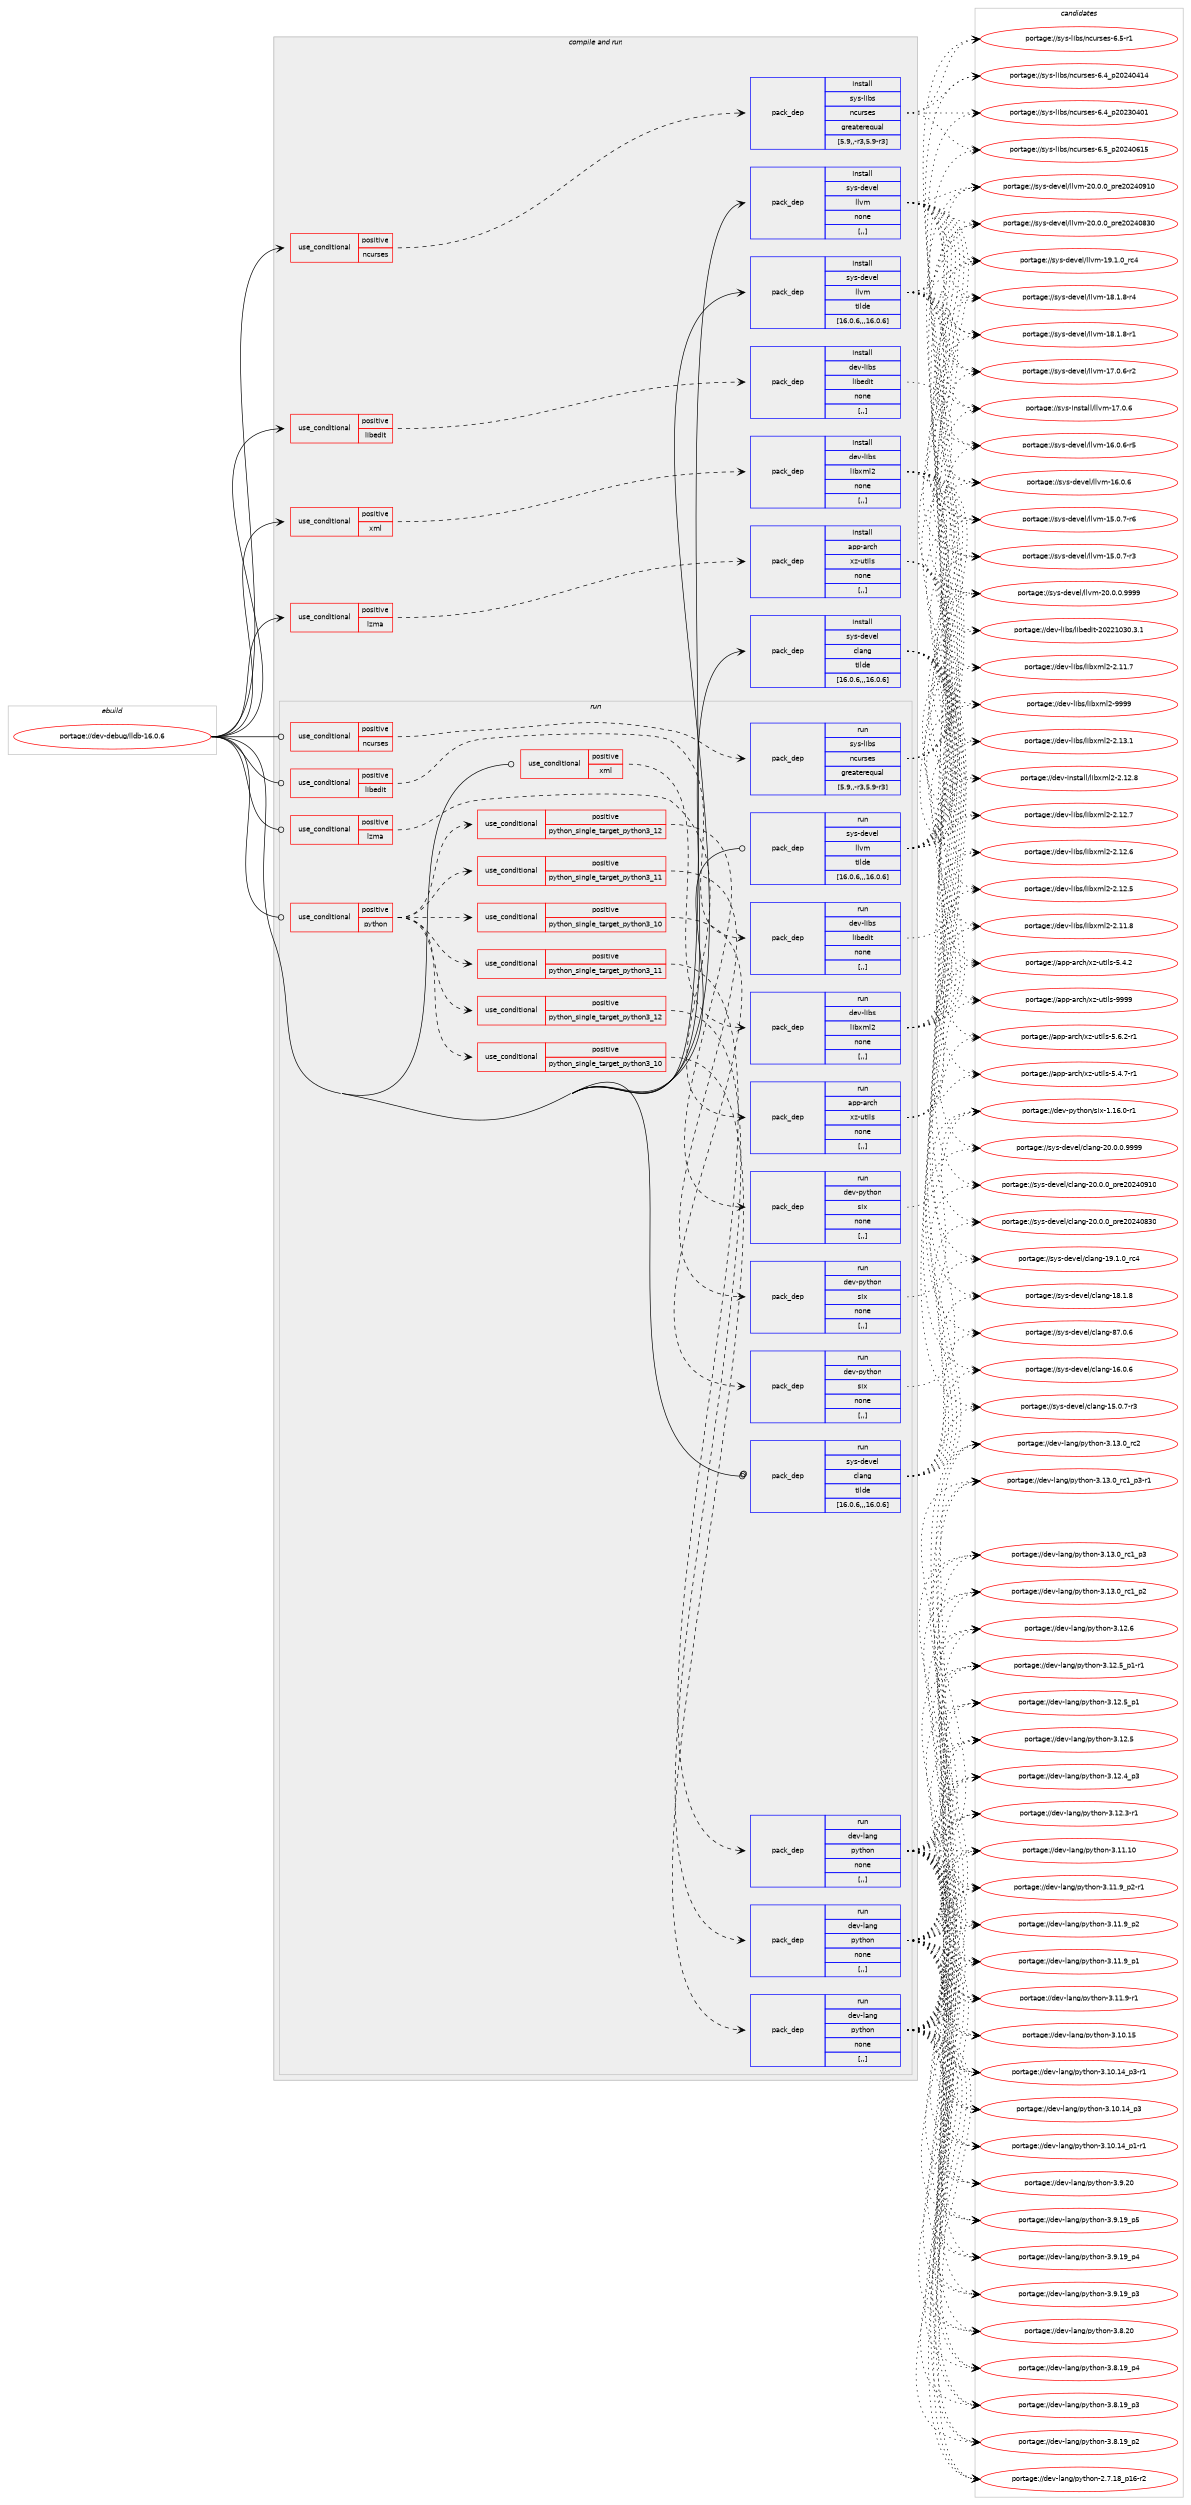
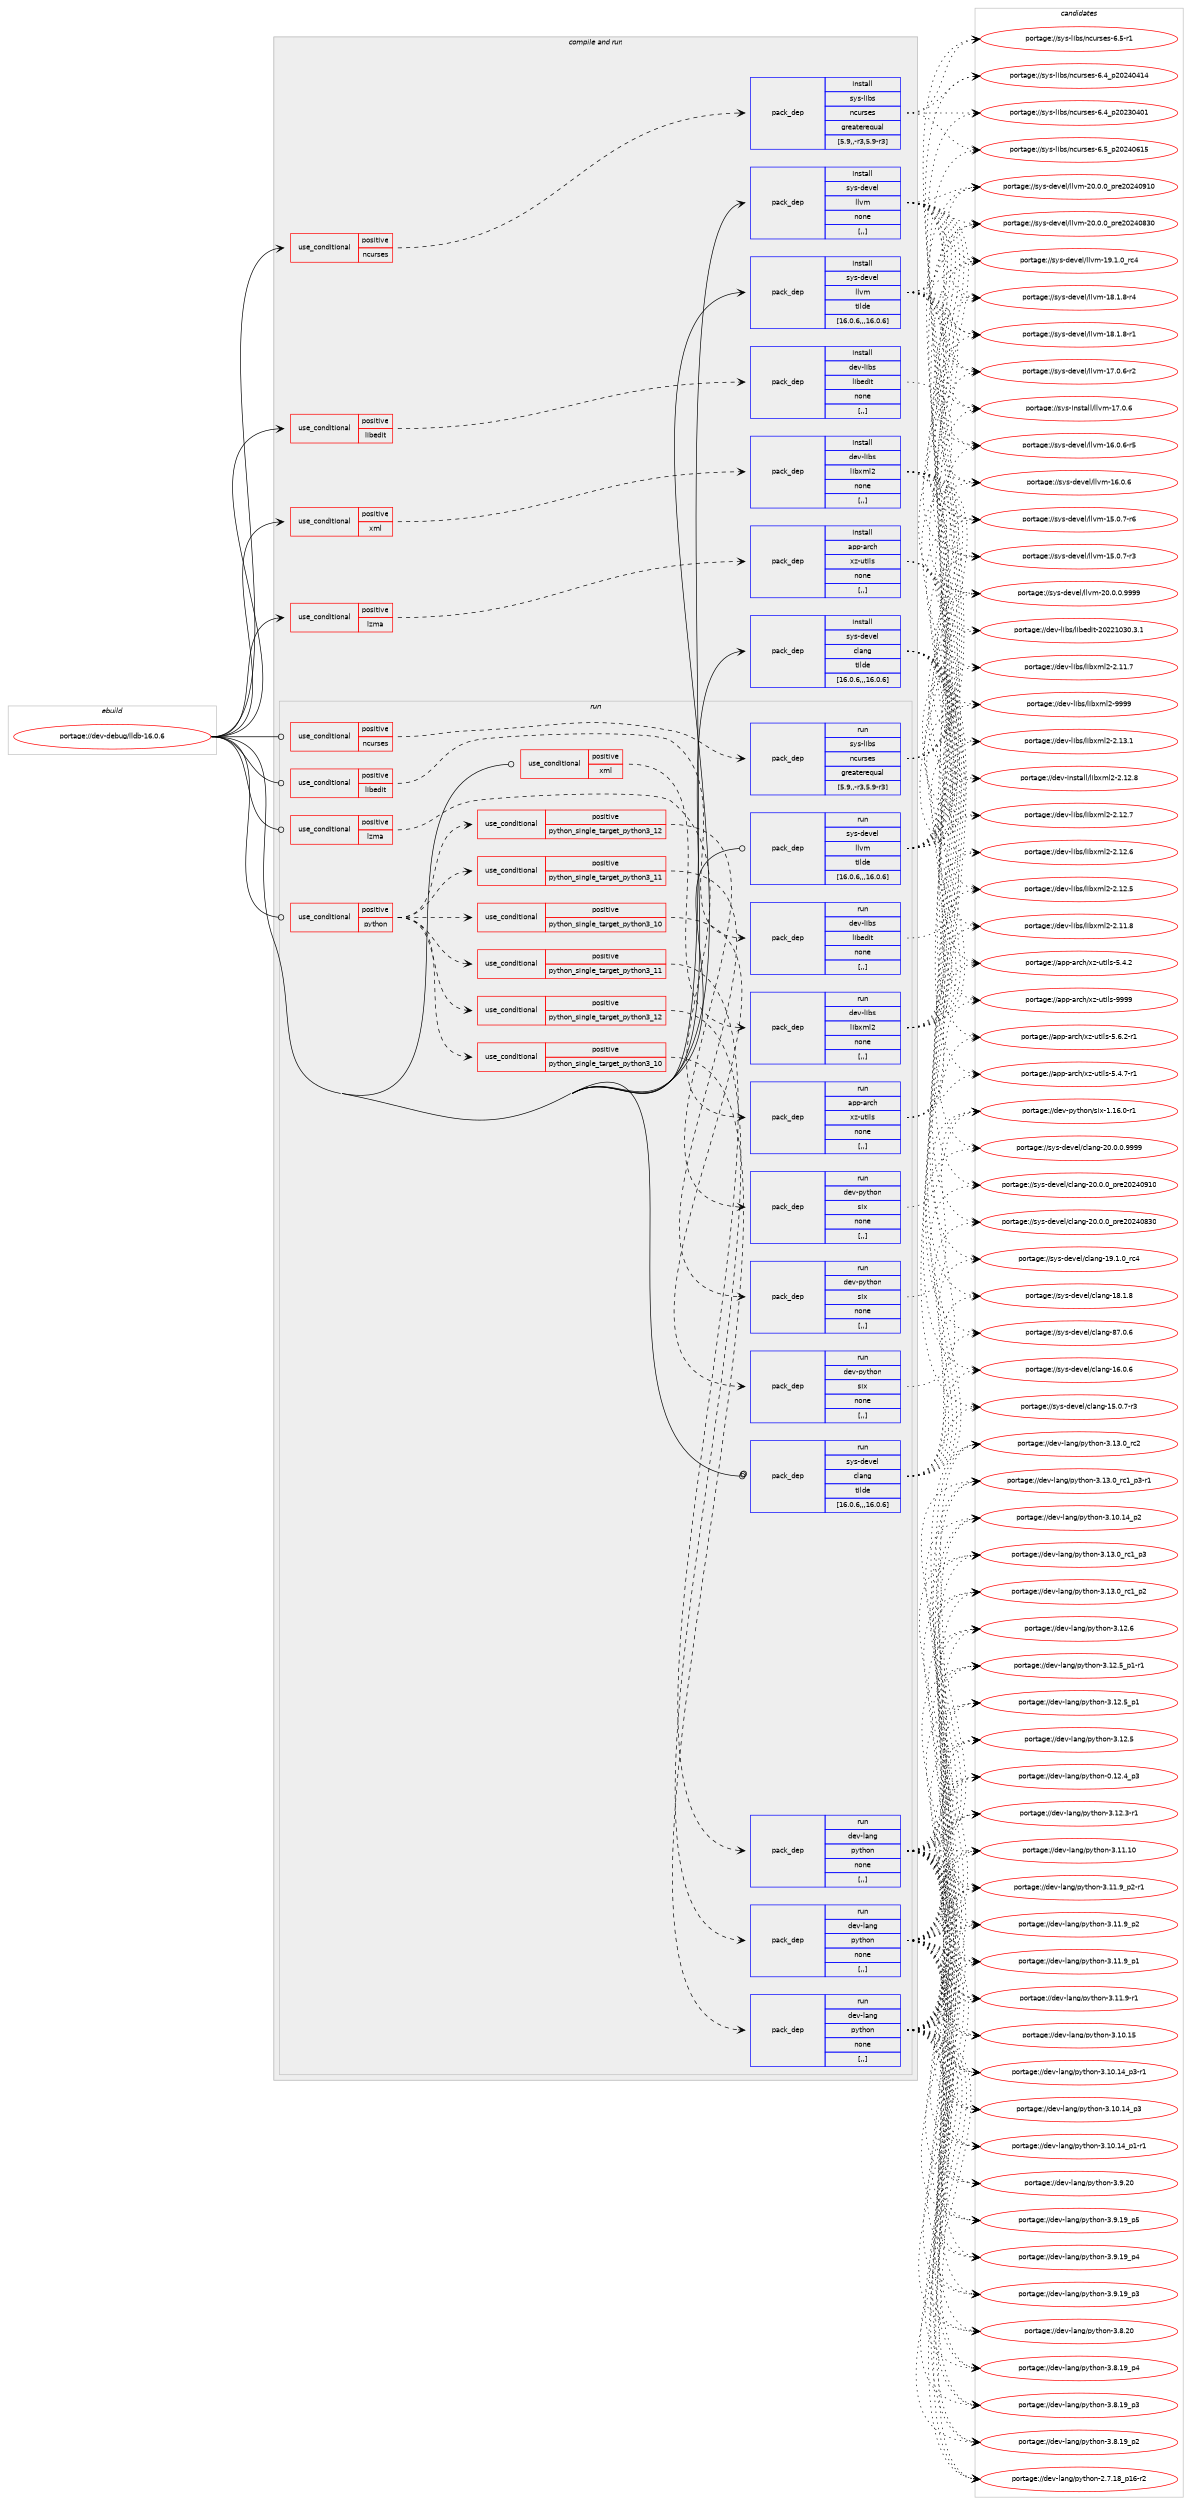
none -> (1079, 1518)
(1079, 1777) -> (1079, 1777)
